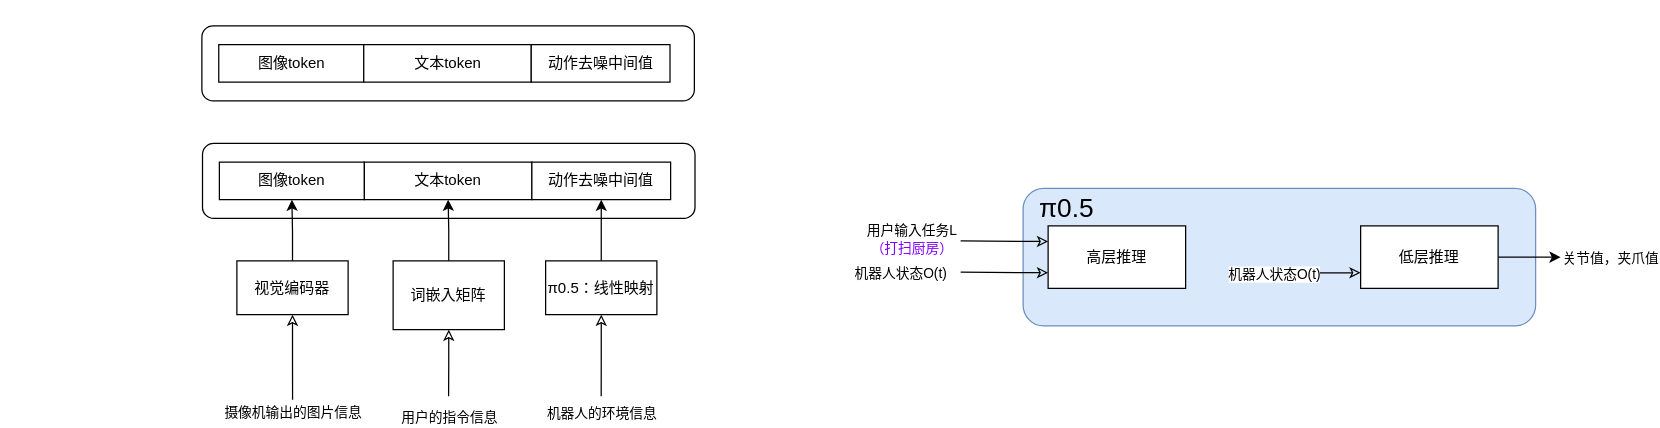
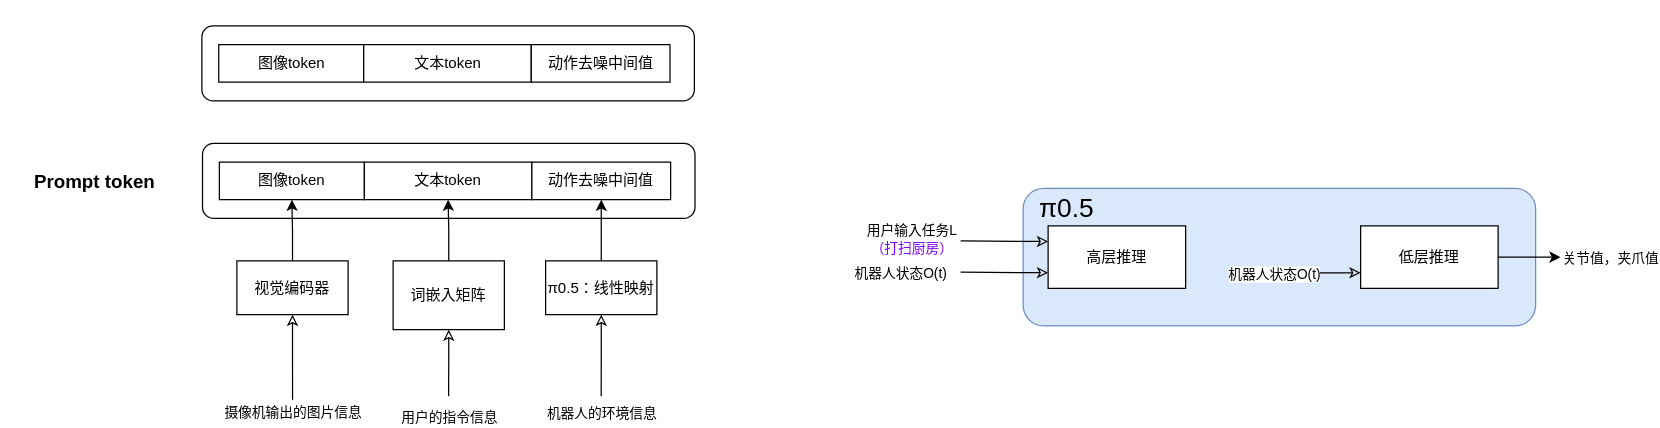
none -> (95, 181)
